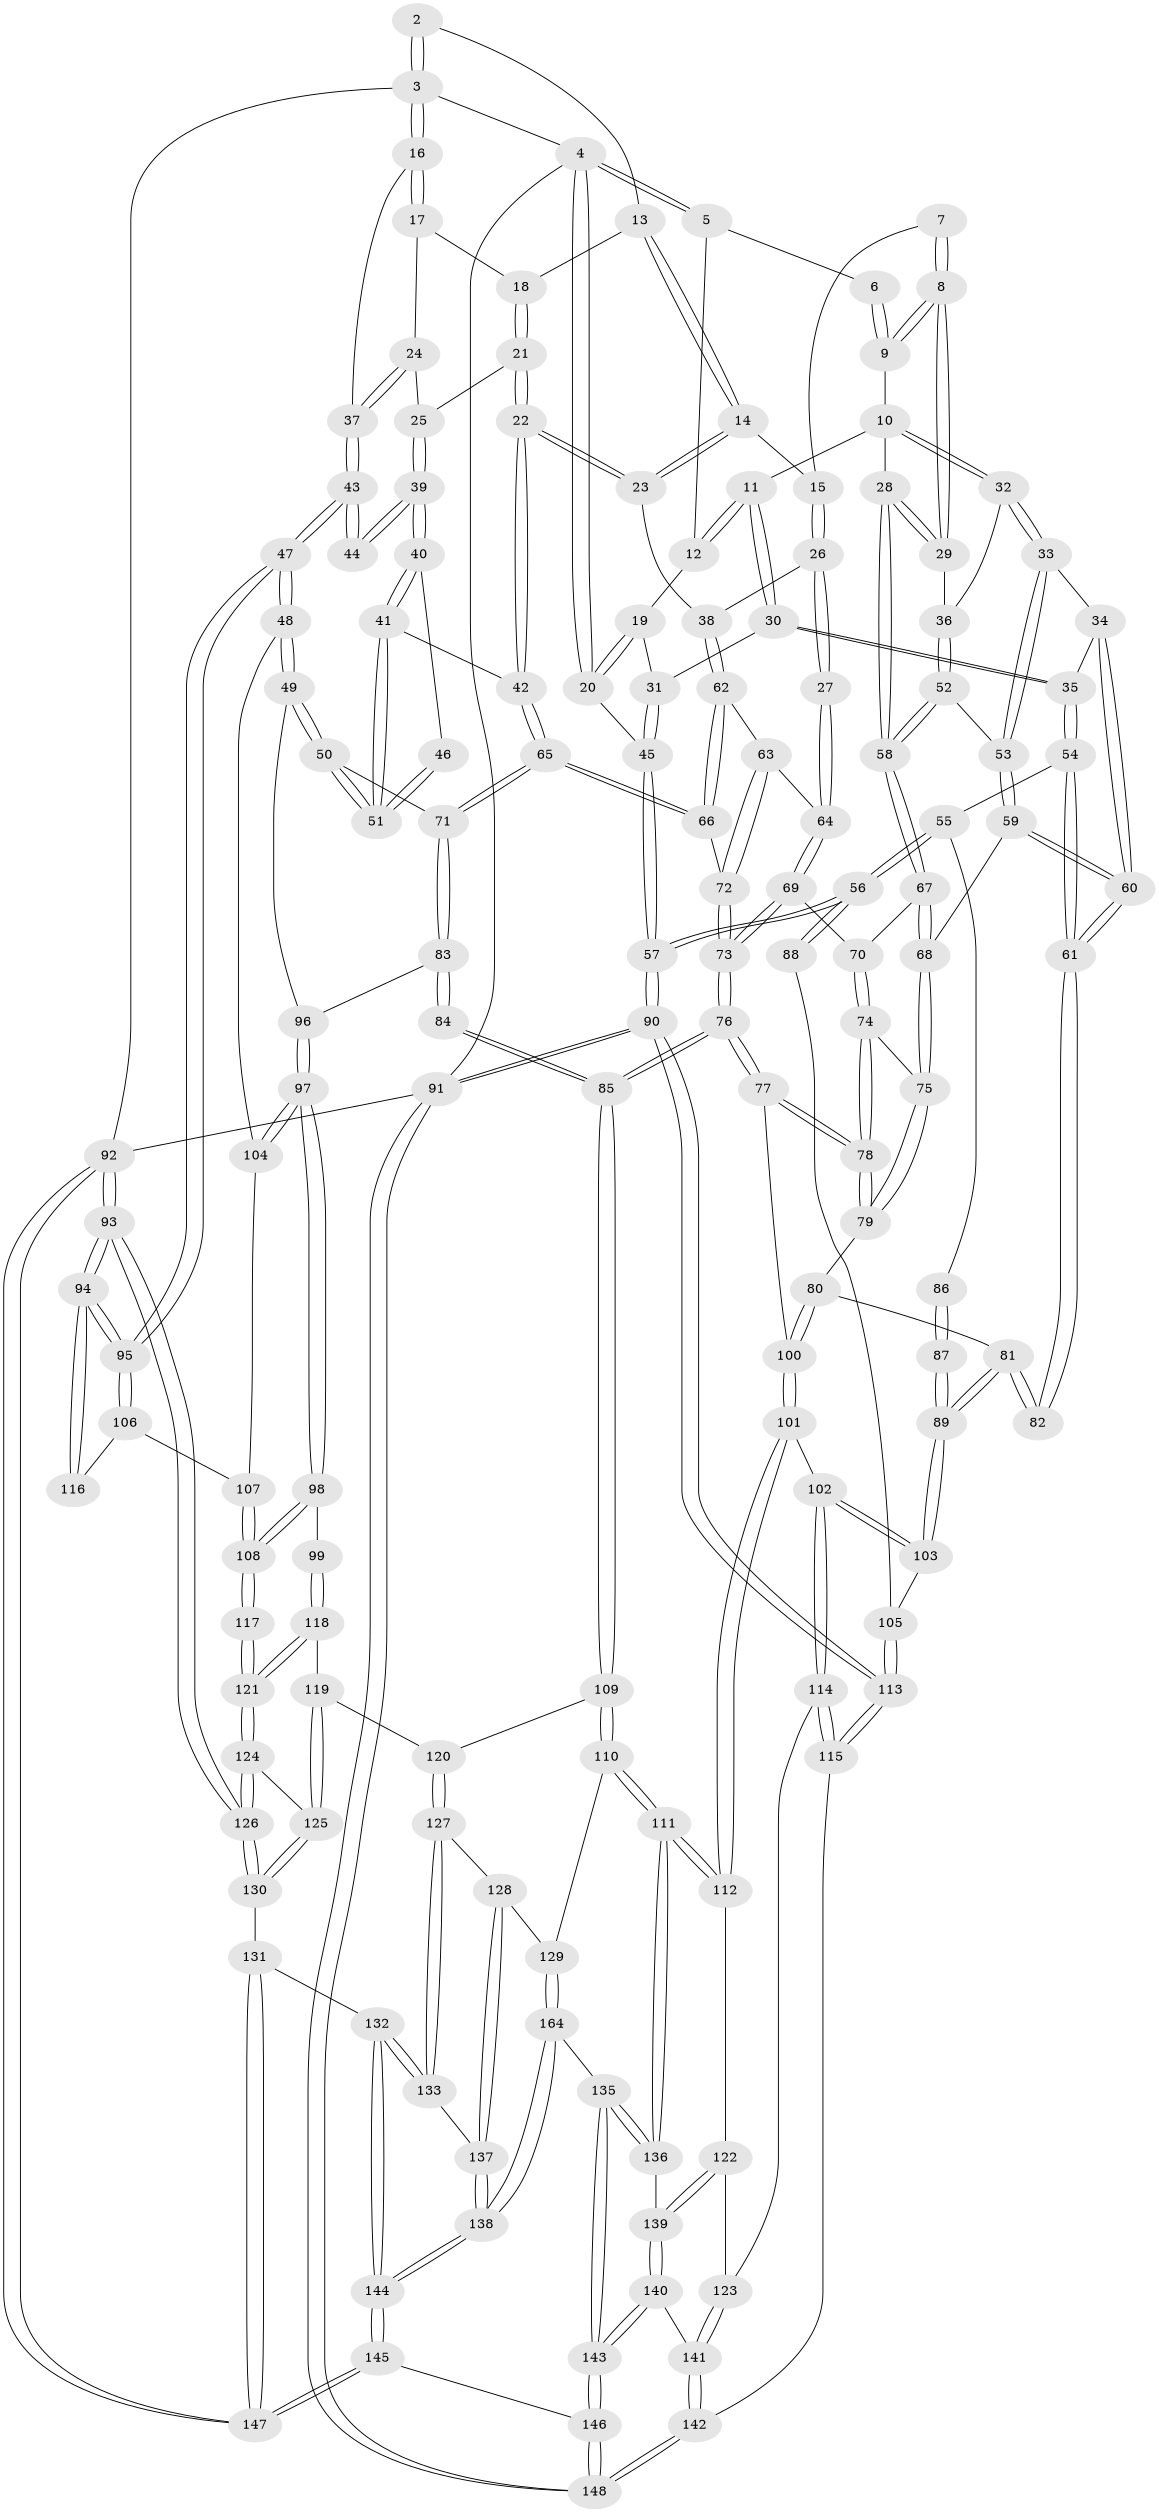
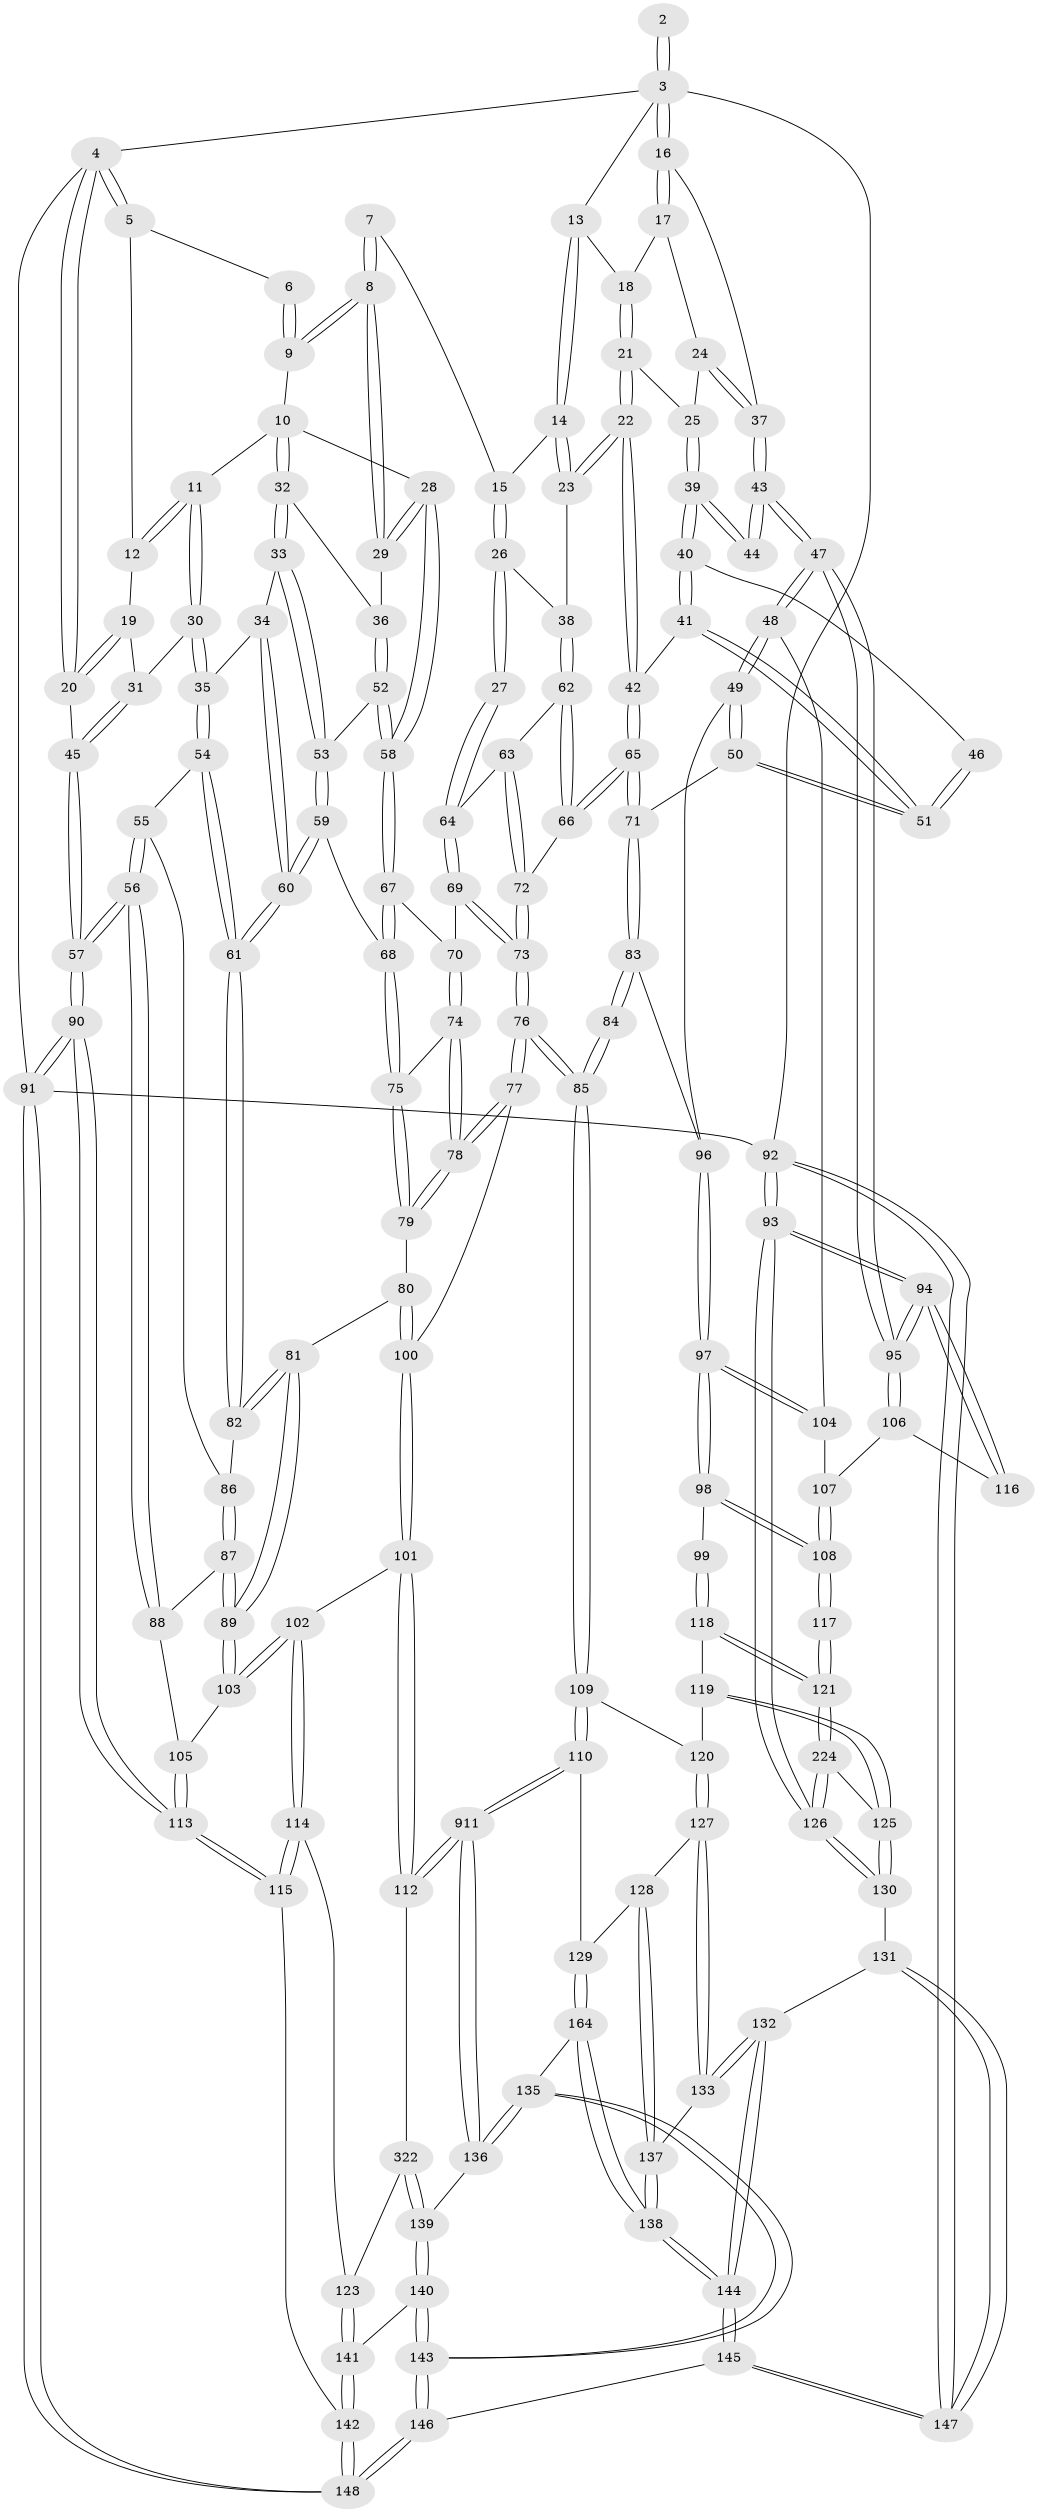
(564, 91) -> (619, 154)
none -> (232, 1457)
none -> (193, 1590)
(248, 1757) -> (825, 1757)
(664, 1824) -> (468, 1824)
(726, 2158) -> (406, 2158)
